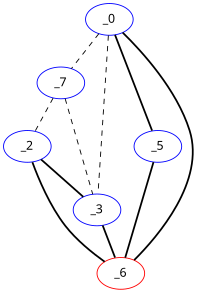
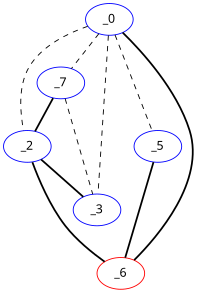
none -> (31, 64)
(134, 83) -> (134, 83)
(44, 115) -> (44, 115)
(109, 241) -> none
